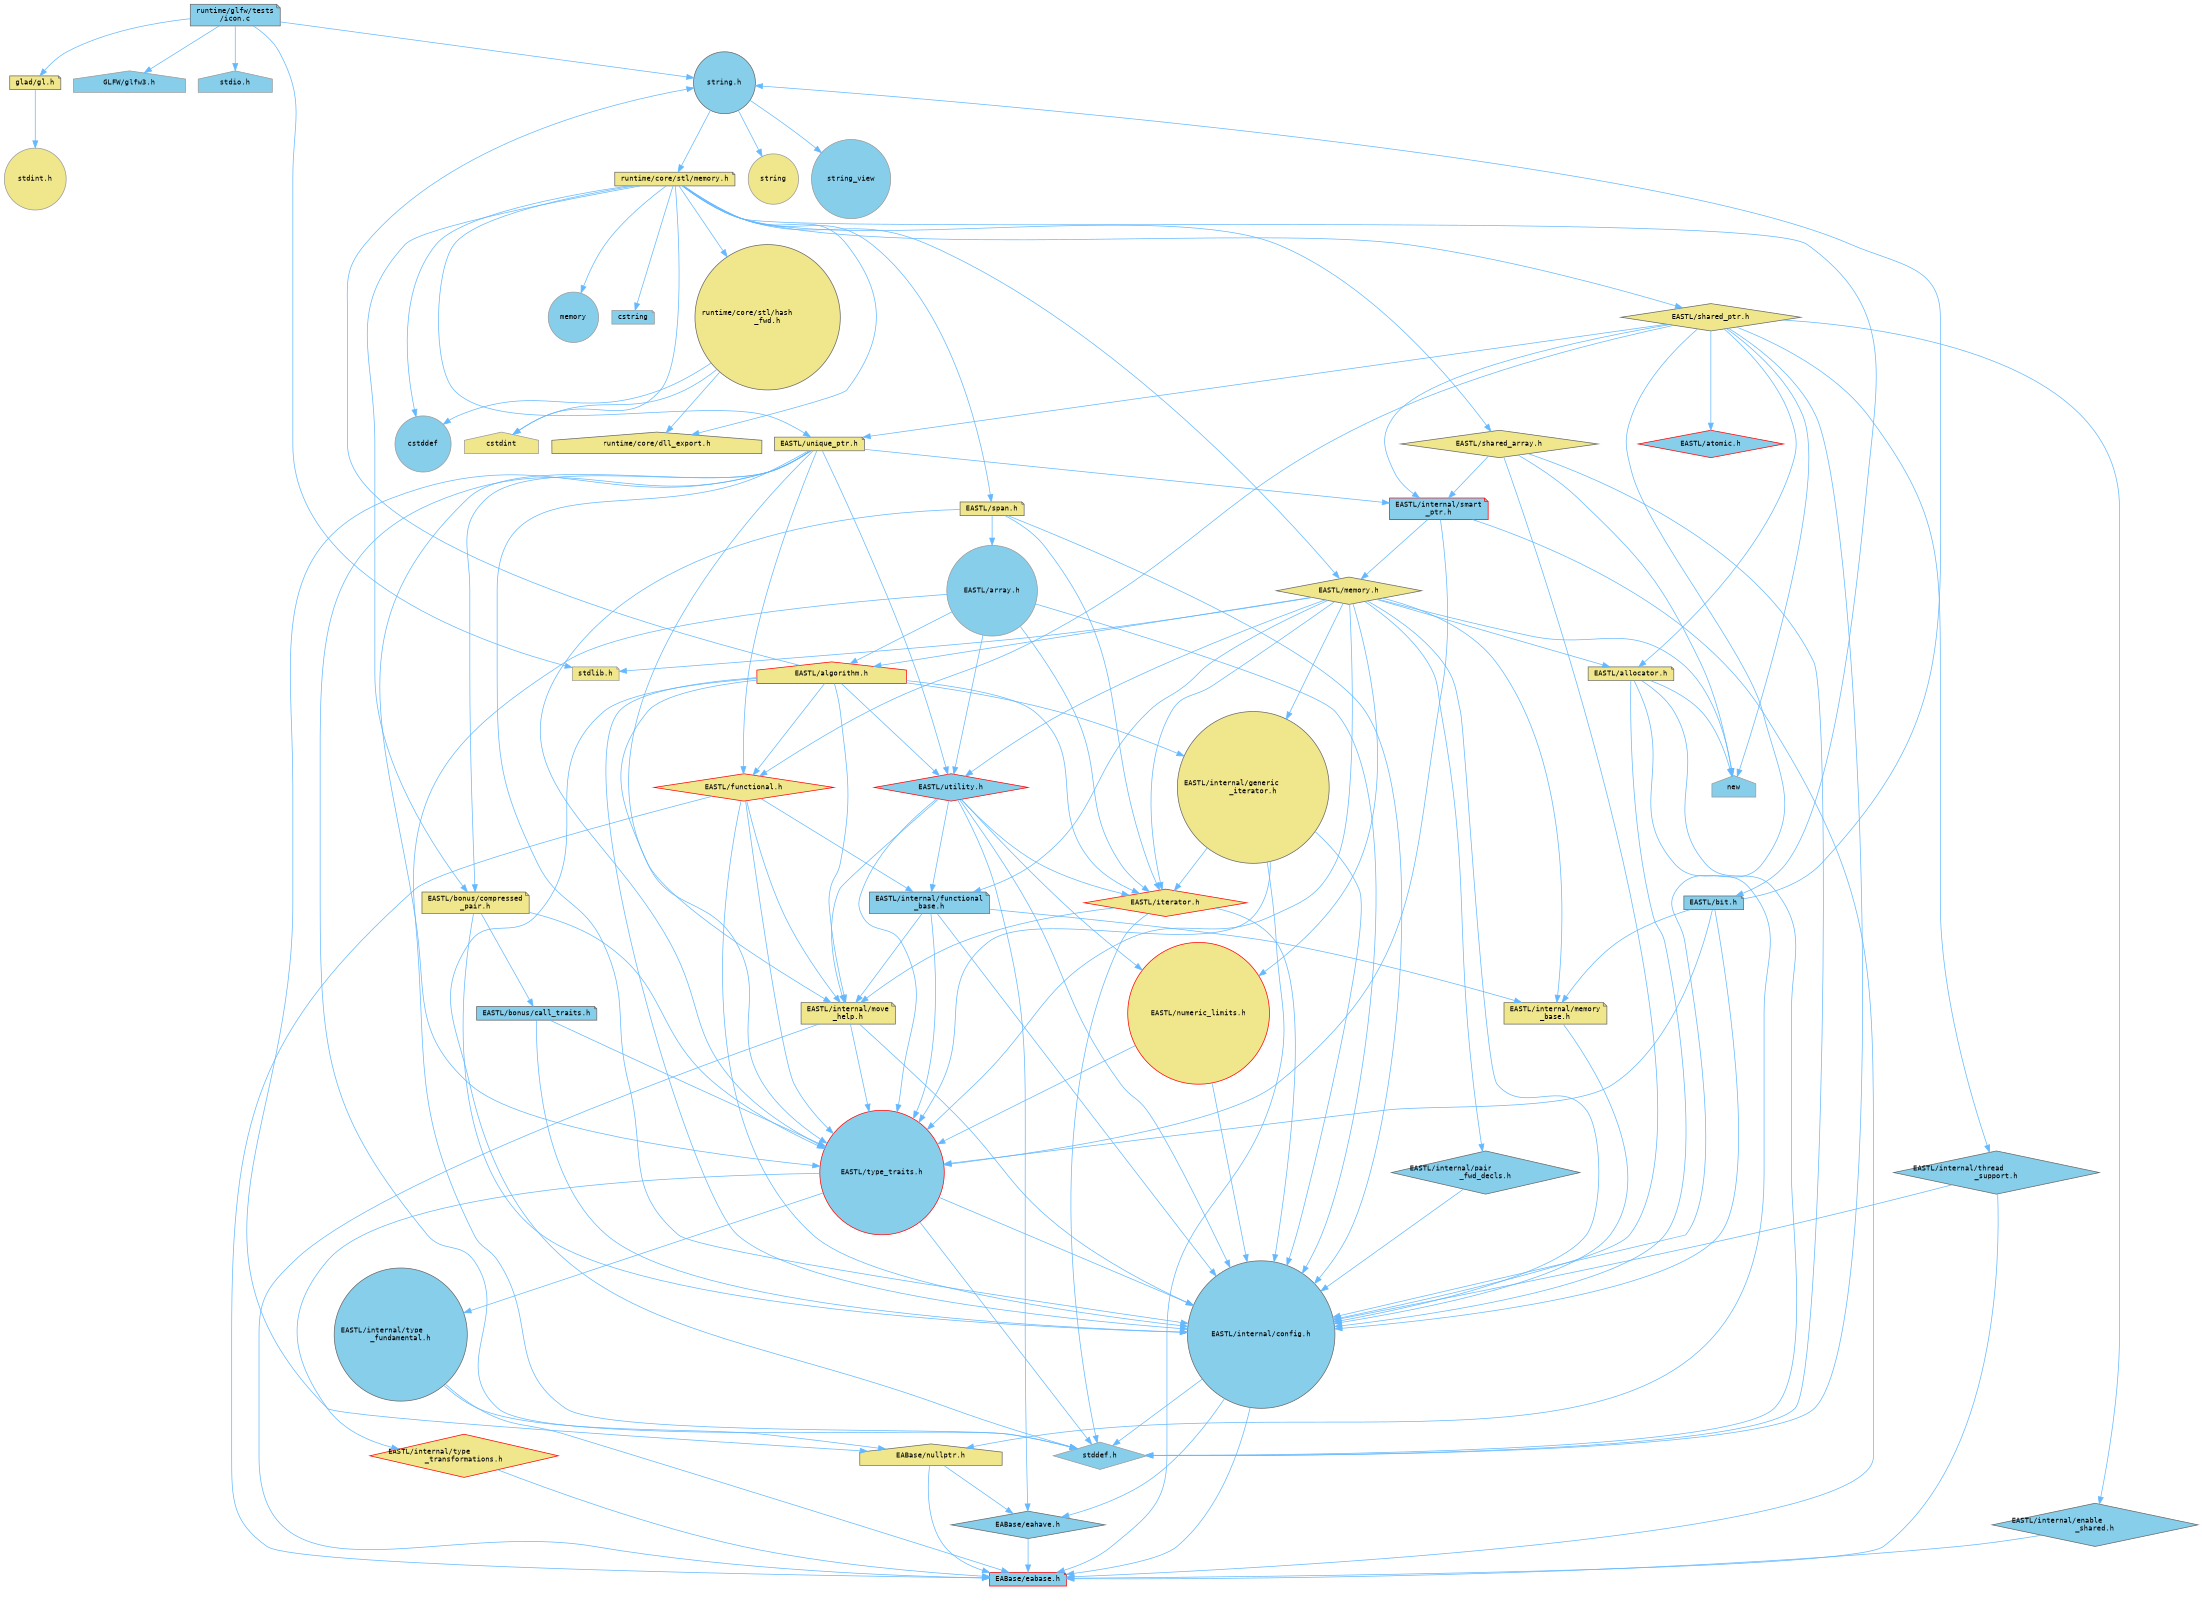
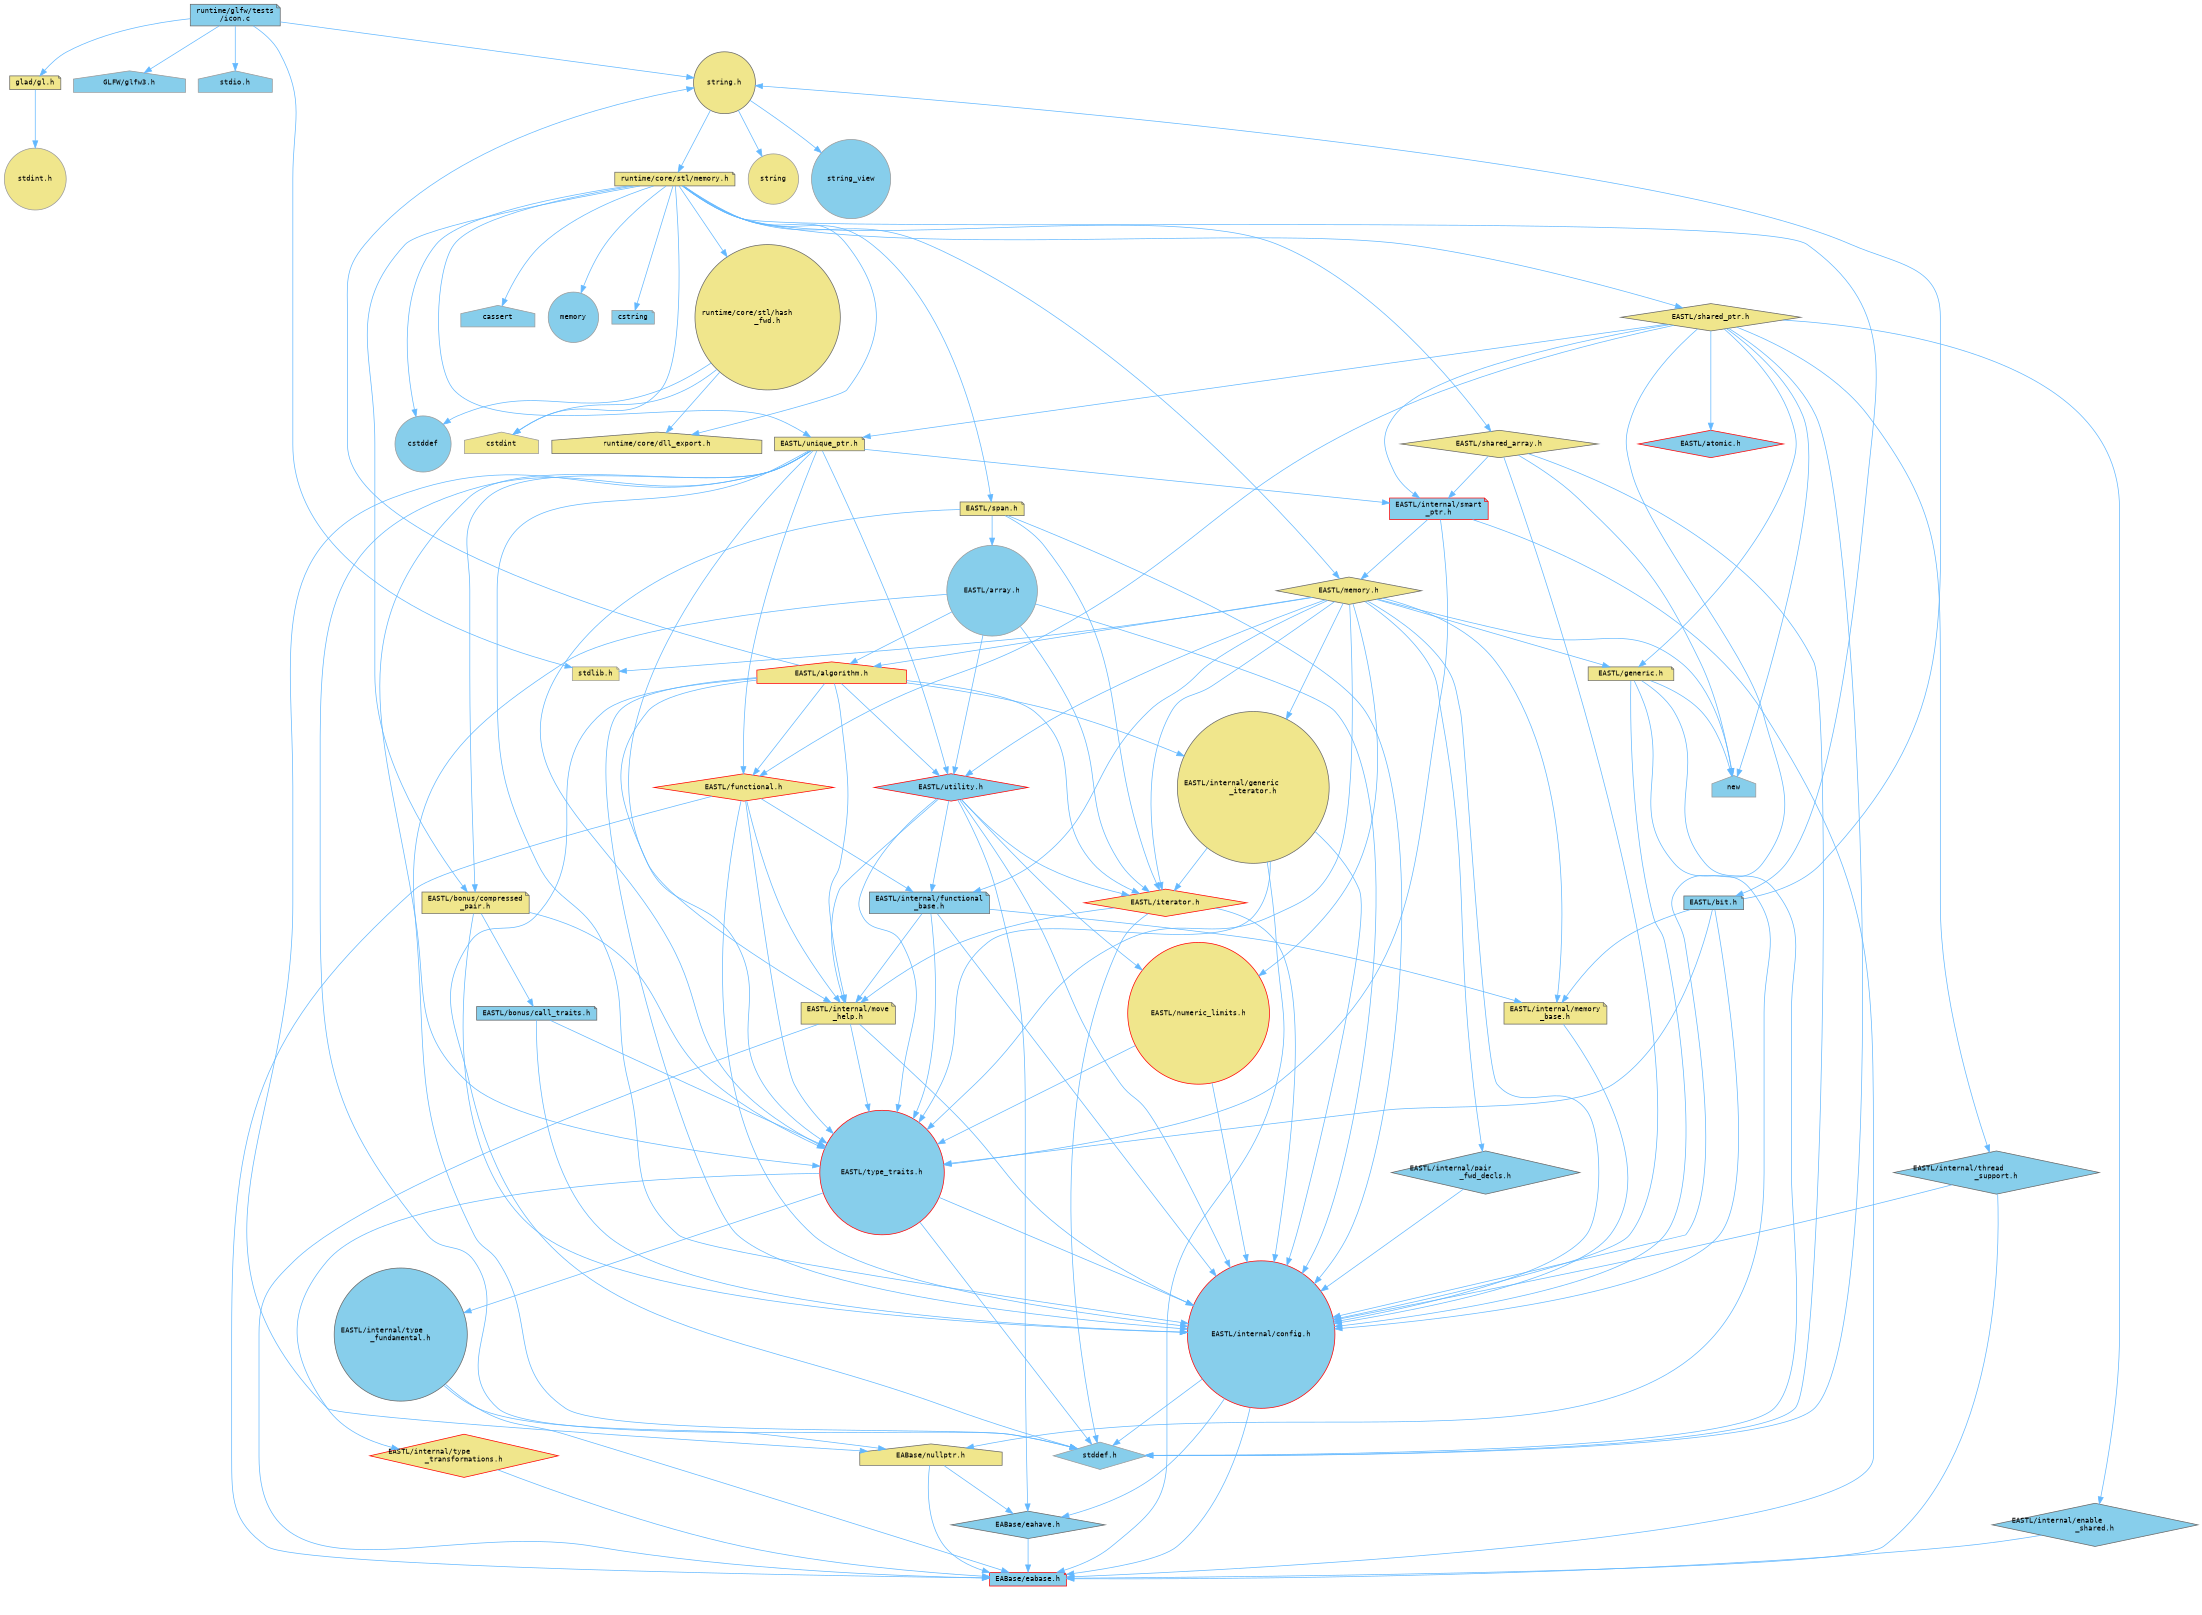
(724, 83) -> (724, 83)
none -> (498, 317)
(1631, 674) -> (1631, 674)
(1261, 1335) -> (1261, 1335)
